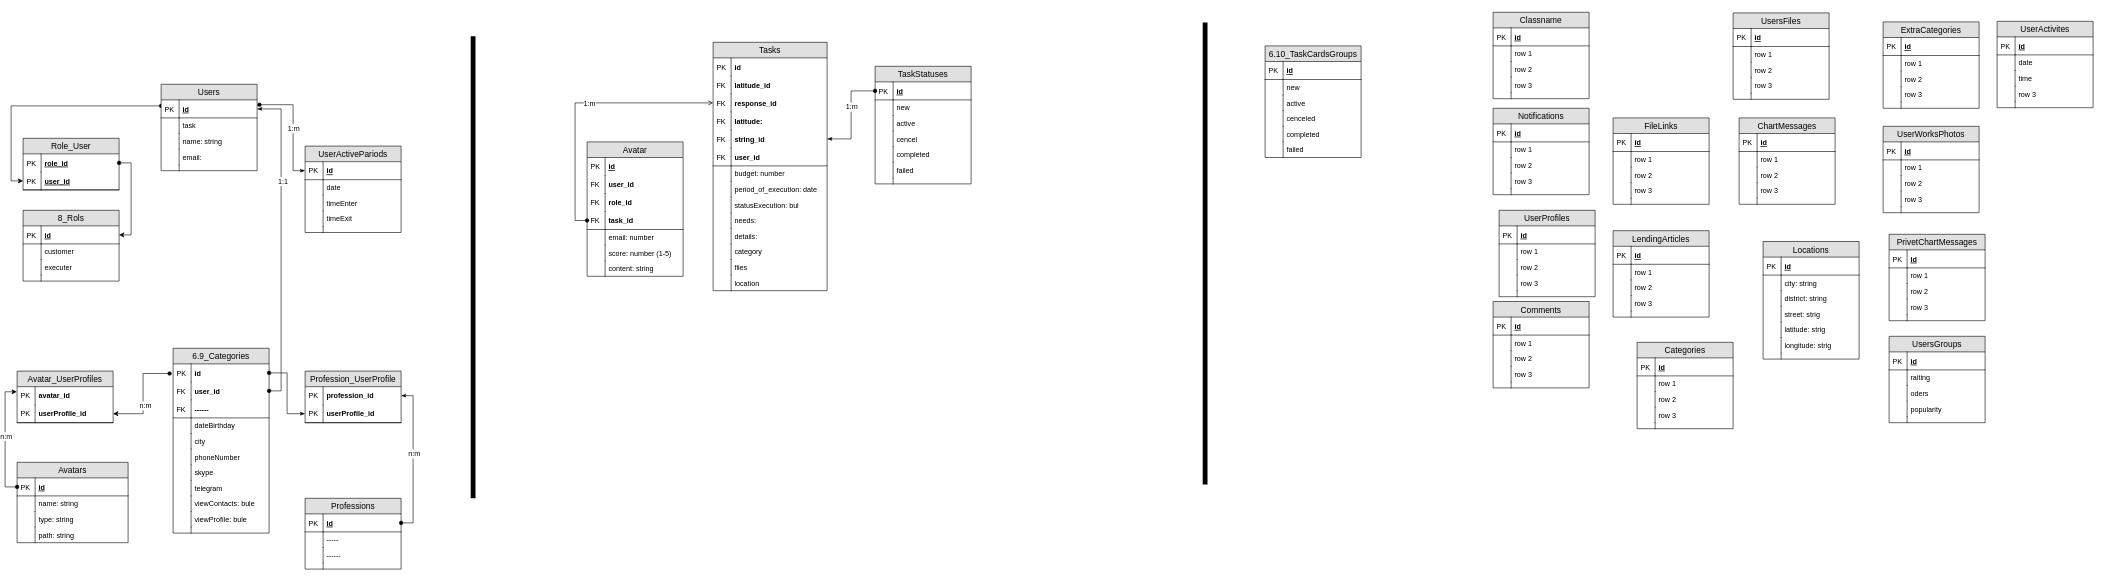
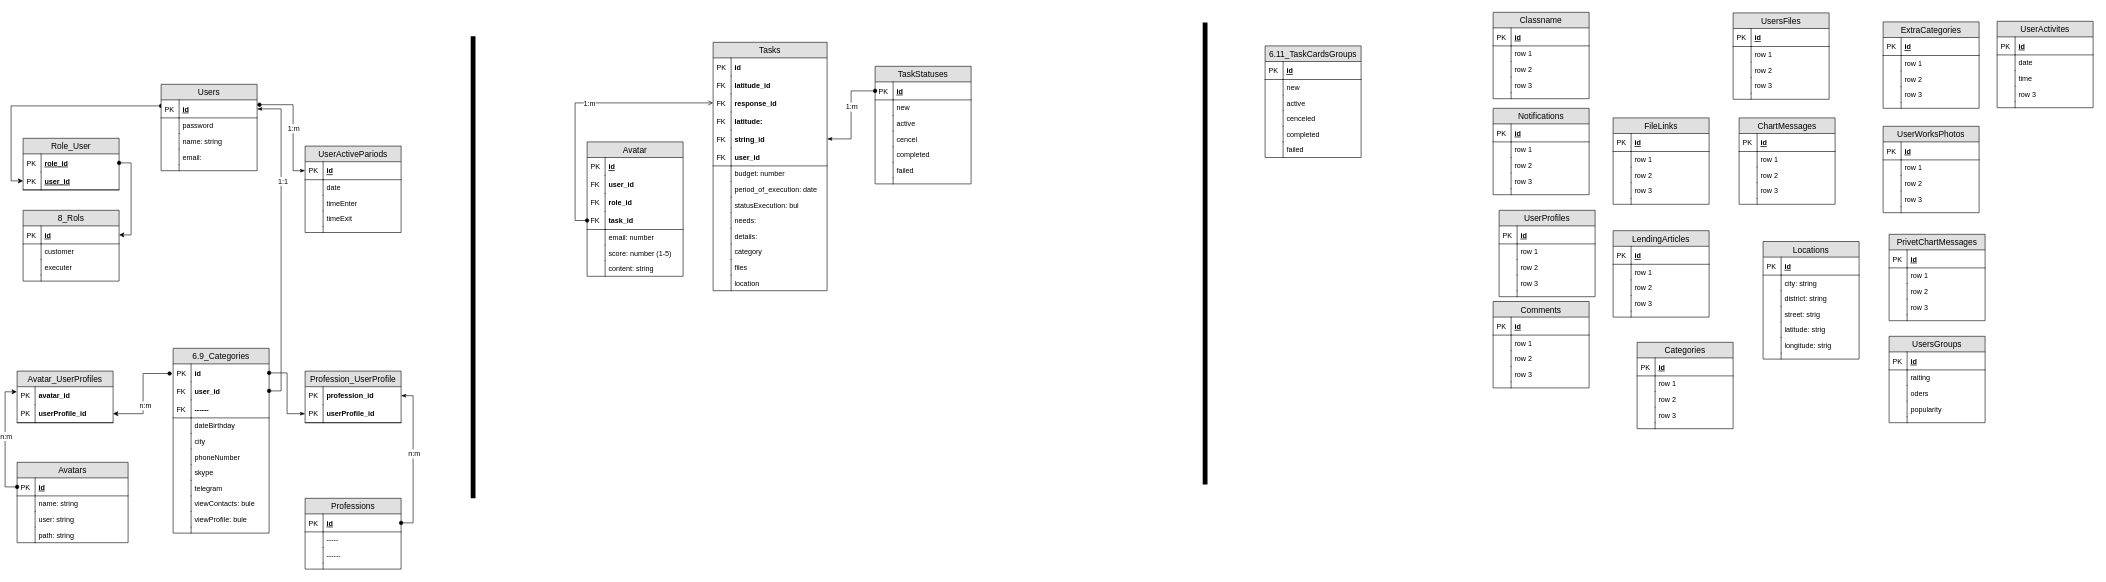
(1313, 54) -> (1313, 54)
(190, 126) -> (199, 126)
(60, 520) -> (60, 520)
